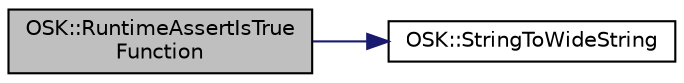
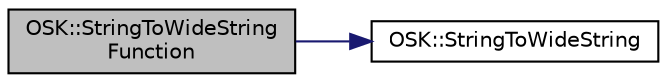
(160, 41) -> (152, 41)
